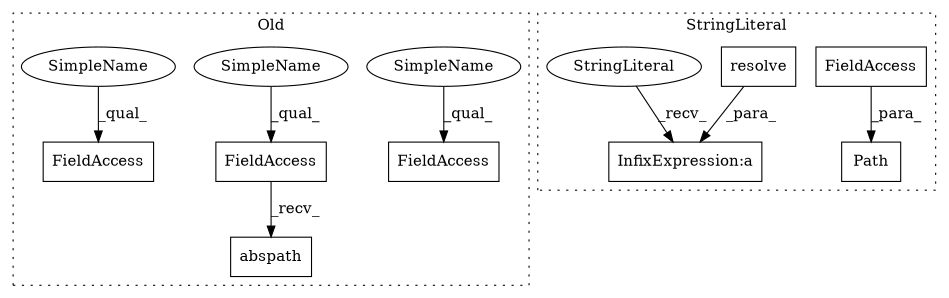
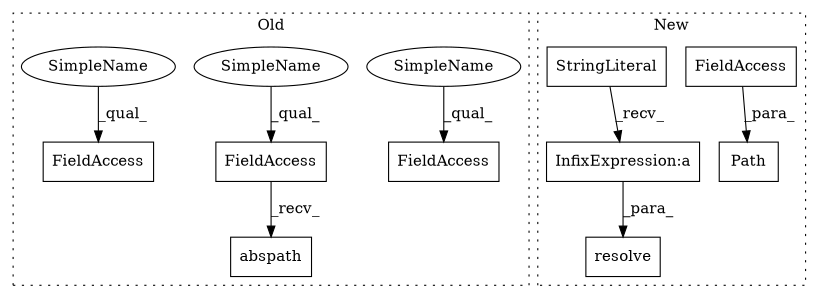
(737, 26) -> (672, 26)
(624, 67) -> (607, 67)
(725, 110) -> (623, 204)
